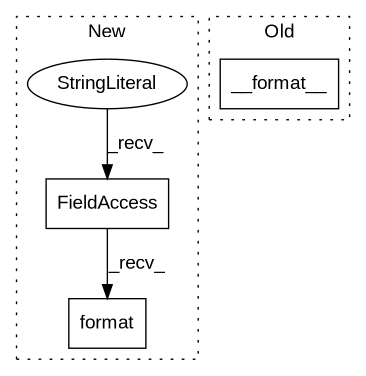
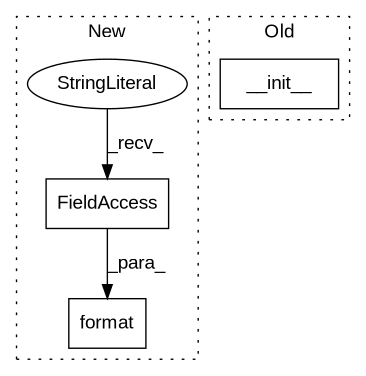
(279, 84) -> (279, 84)
(137, 264) -> (137, 264)
